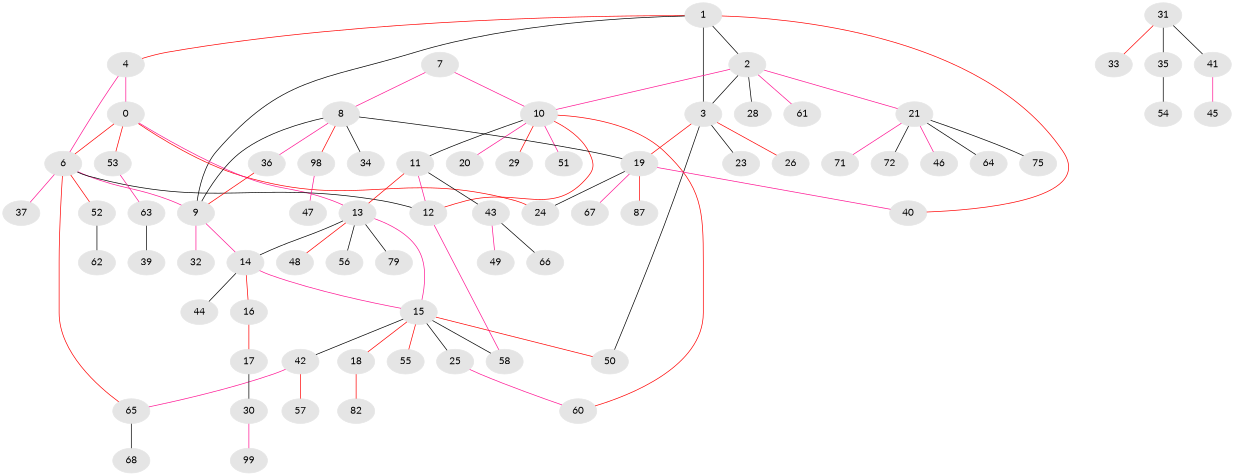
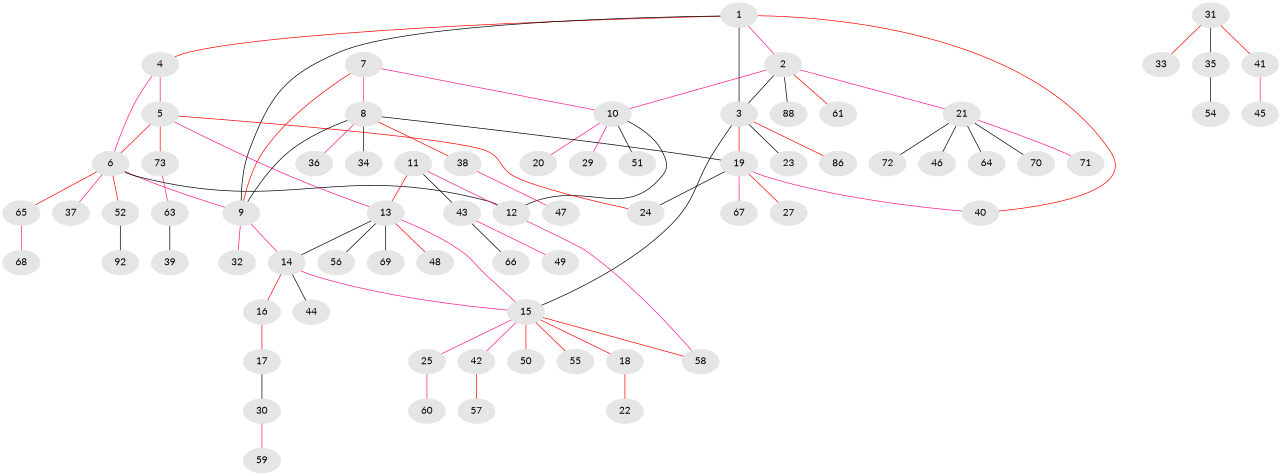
(725, 40) -> (761, 40)
(1188, 40) -> (1235, 40)
(775, 89) -> (811, 89)
(126, 114) -> (160, 114)
(753, 114) -> (789, 114)
(528, 136) -> (600, 139)
(476, 137) -> none
(551, 139) -> (625, 139)
(927, 139) -> (949, 139)
(113, 164) -> (160, 164)
(316, 164) -> (463, 164)
(791, 164) -> (838, 164)
(1038, 164) -> (1036, 164)
(231, 188) -> (281, 130)
(556, 197) -> (633, 196)
(639, 213) -> (789, 213)
(659, 239) -> (658, 237)
(703, 245) -> none
(97, 263) -> (120, 263)
(394, 263) -> (386, 263)
(360, 337) -> (501, 337)
(437, 337) -> (476, 337)
(462, 337) -> (613, 337)
(218, 391) -> none
(356, 411) -> (625, 411)
(131, 436) -> (21, 238)
(249, 461) -> (262, 461)
